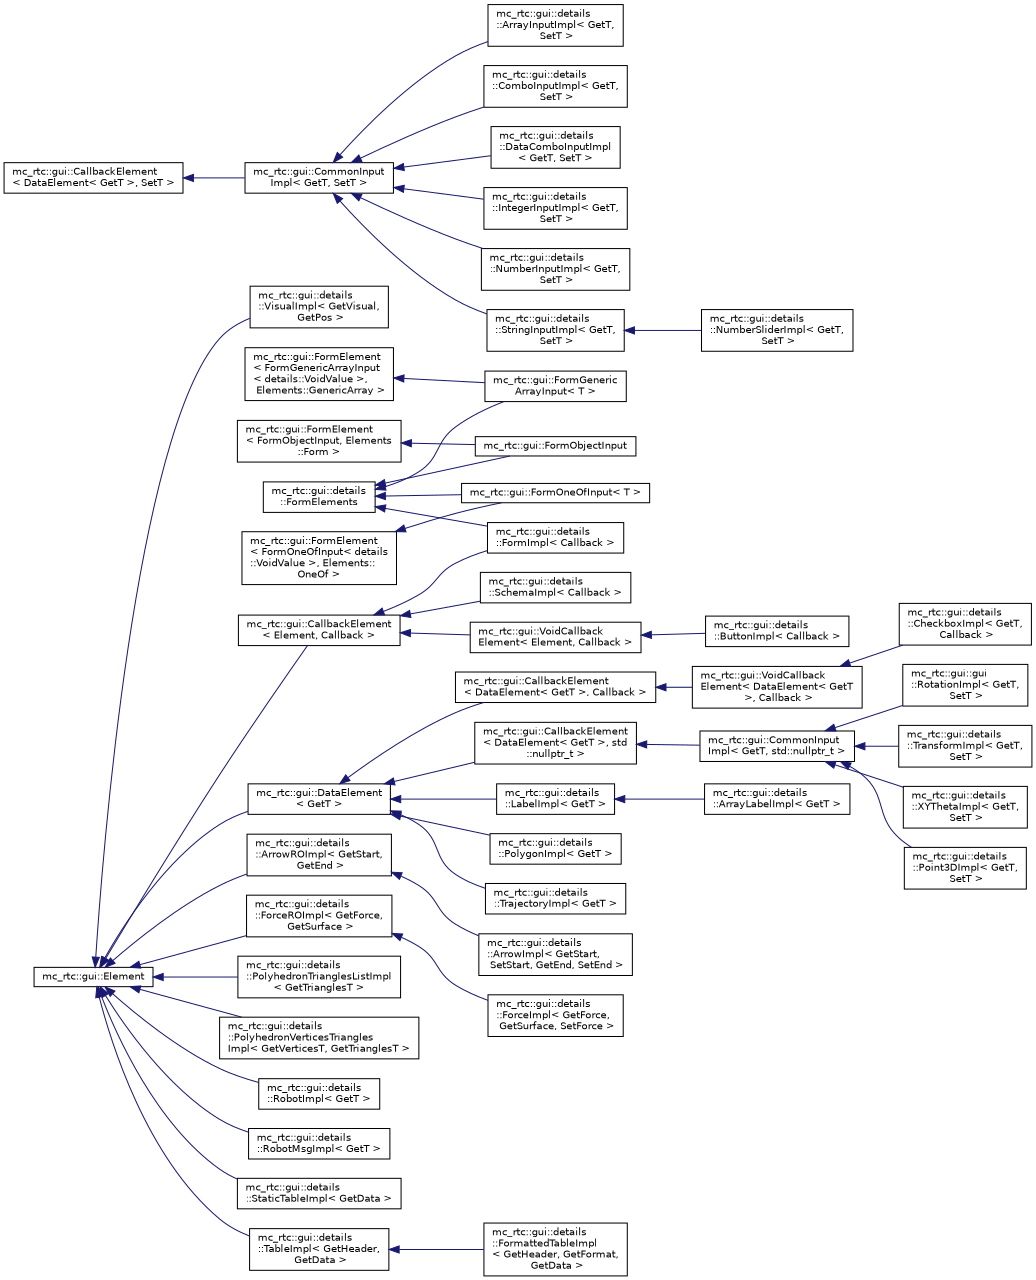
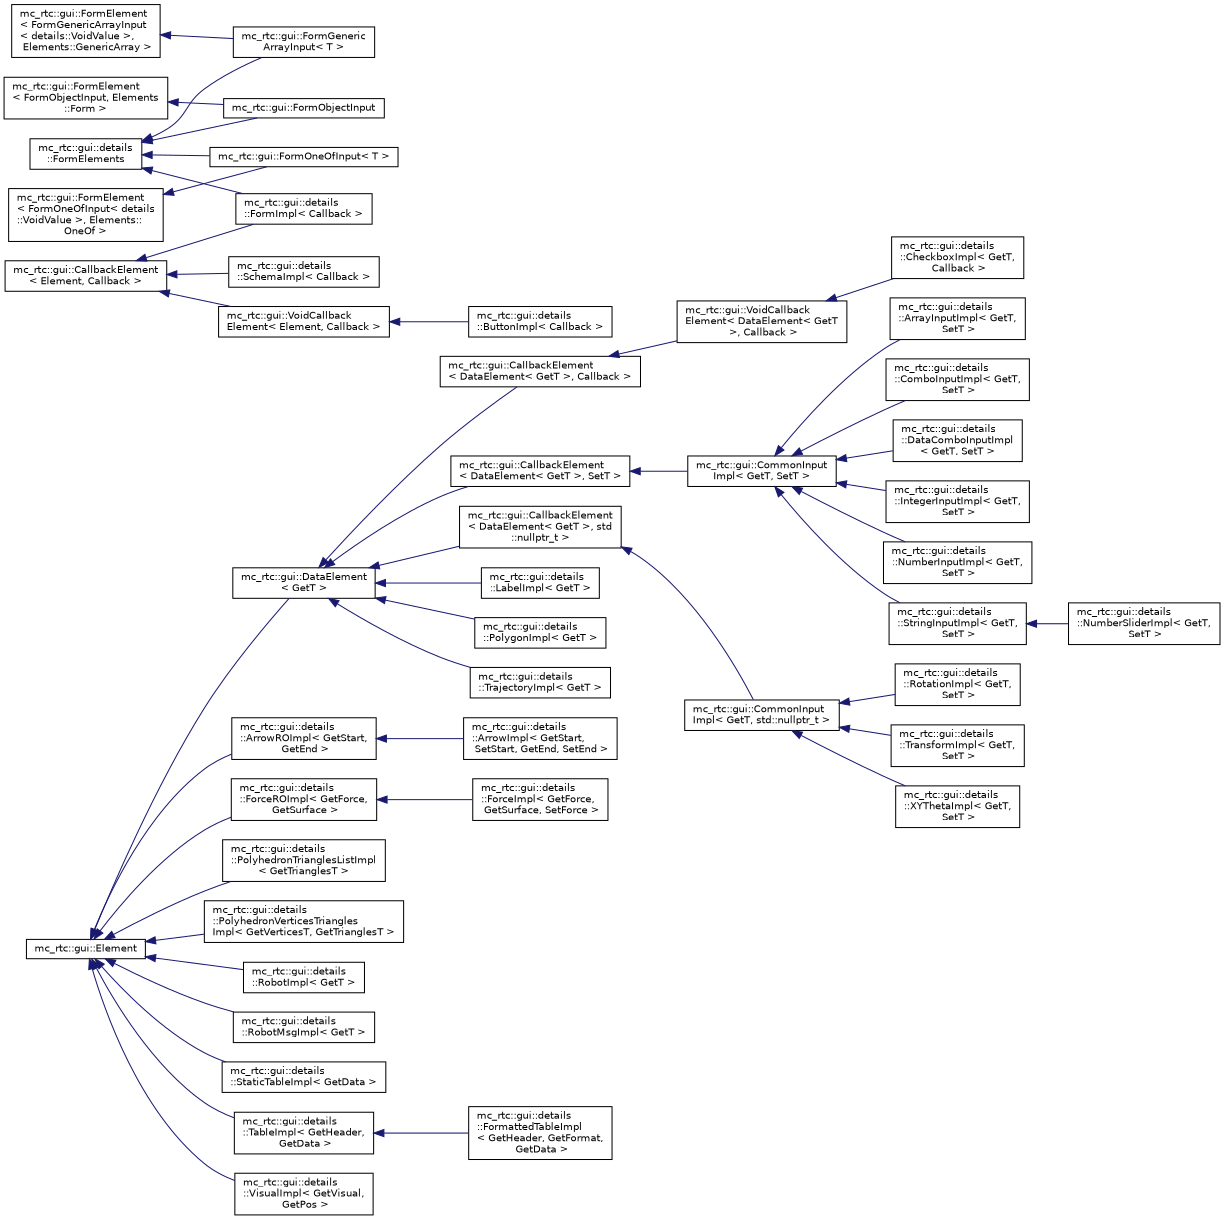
none -> (398, 519)
(965, 685) -> (958, 685)
(777, 799) -> none
(203, 800) -> none
(965, 868) -> none
